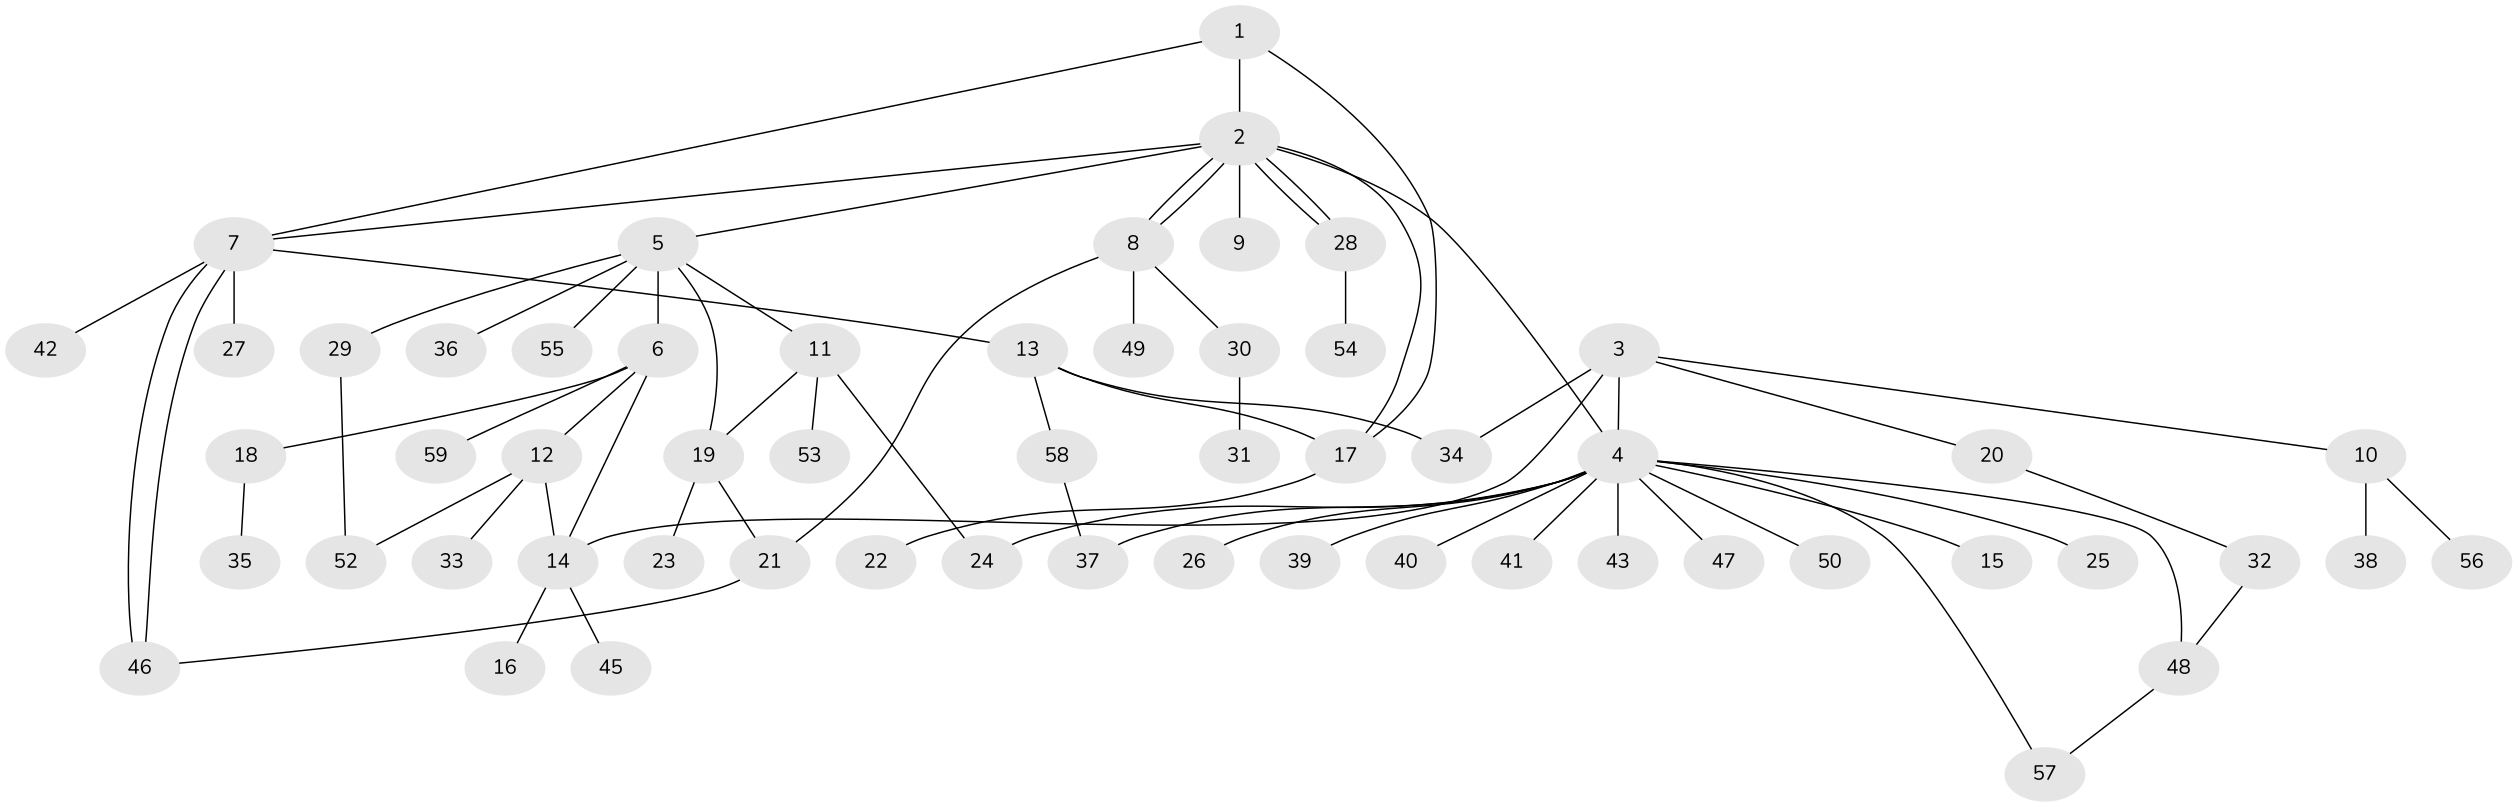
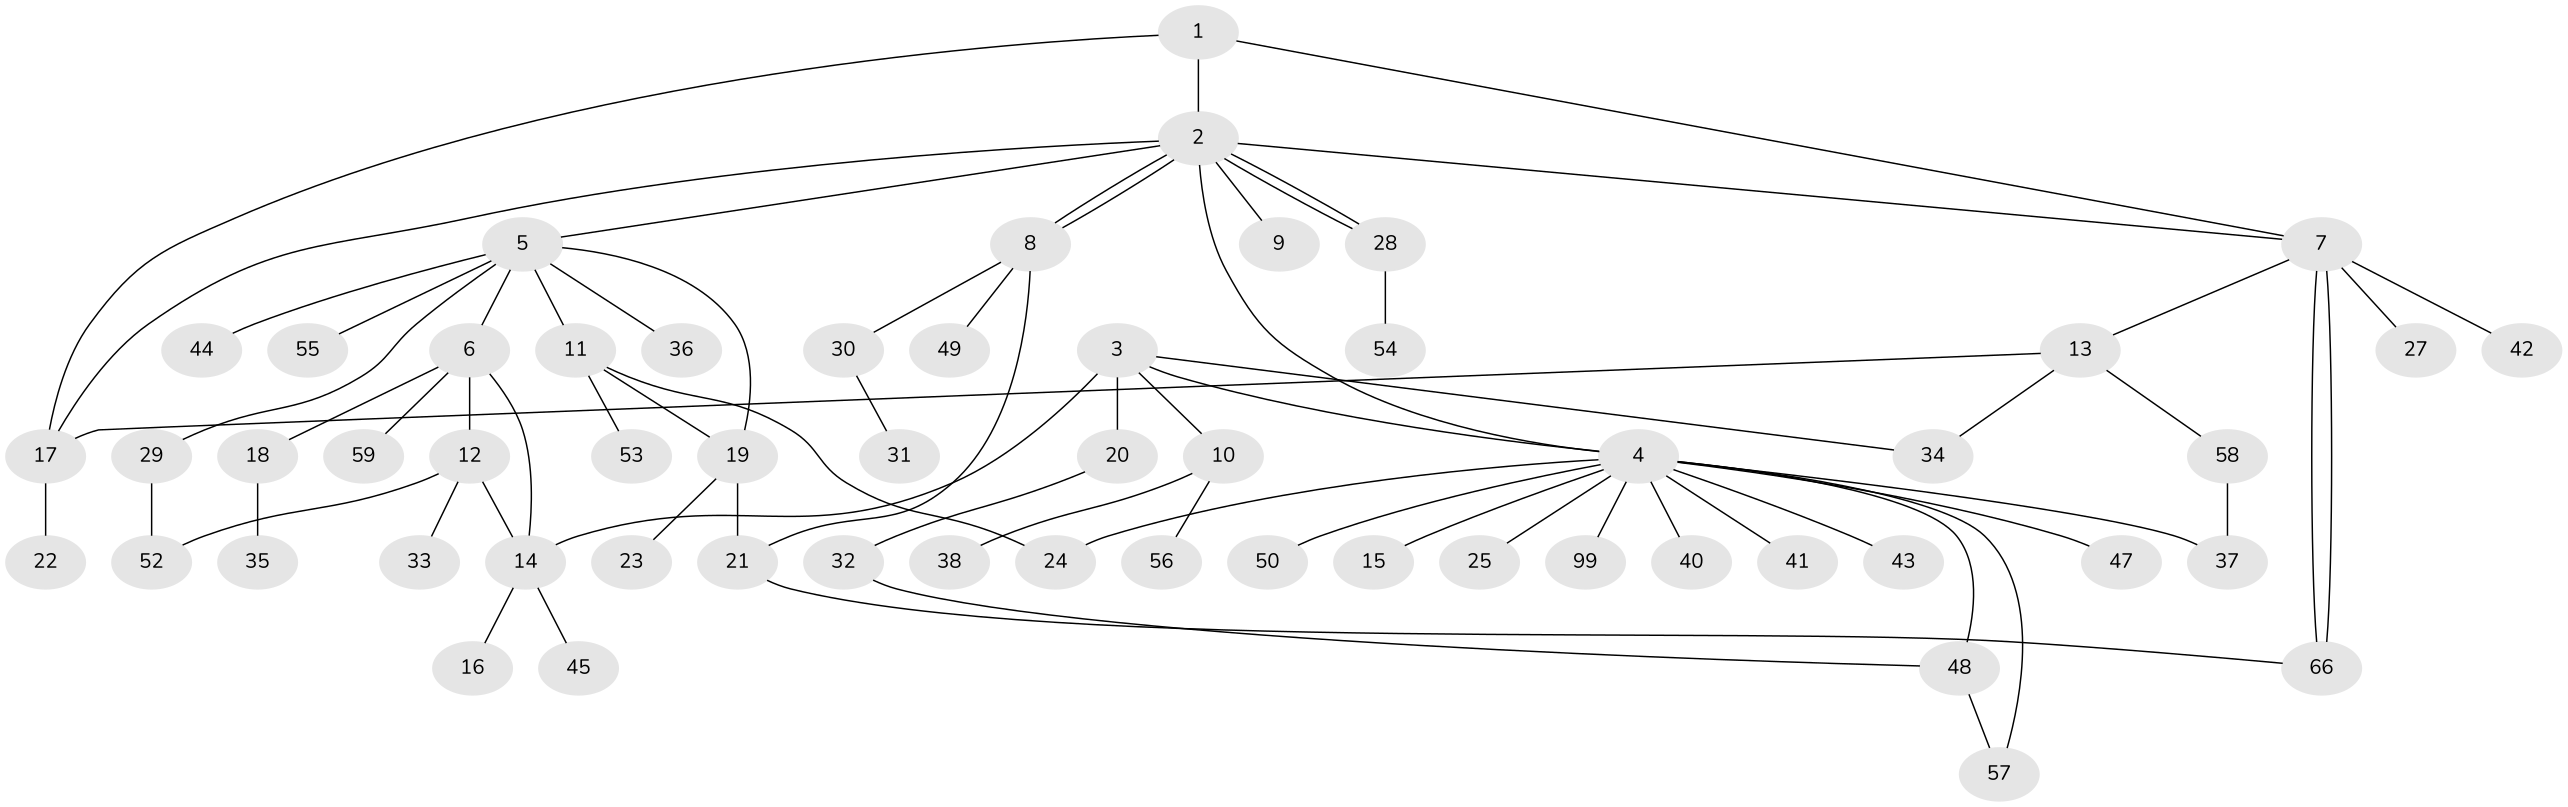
none -> (202, 350)
(1194, 562) -> none
(1300, 562) -> (1586, 562)
(140, 668) -> (2322, 668)
